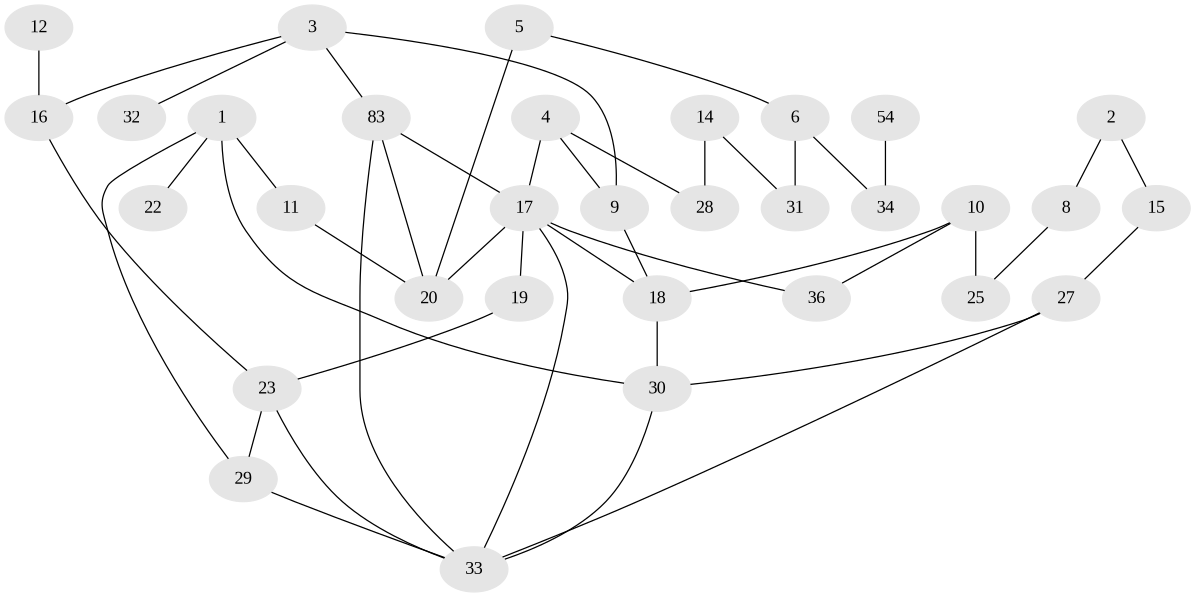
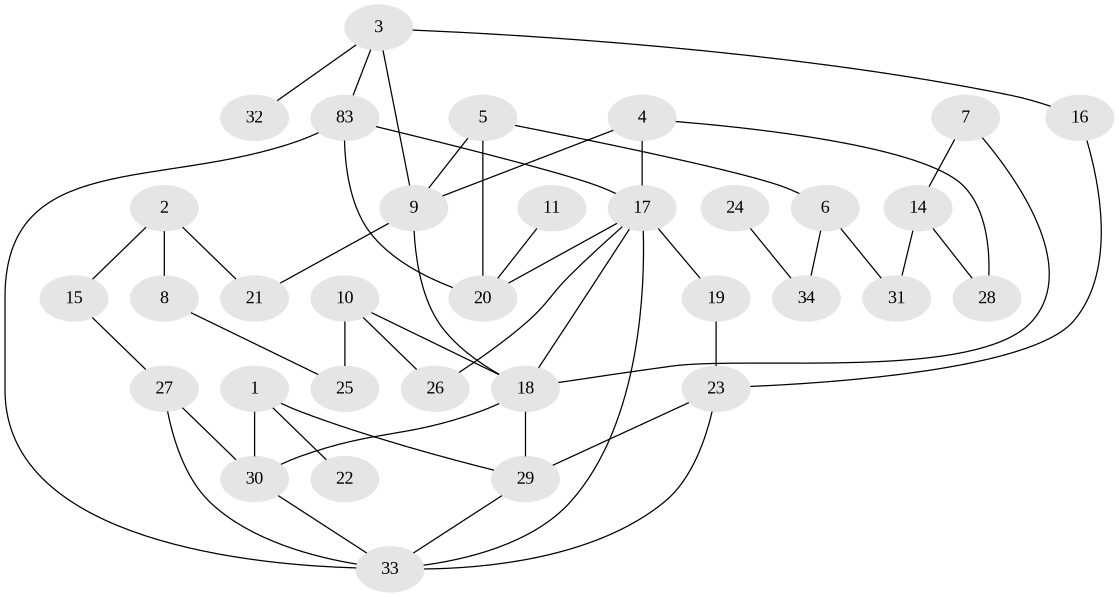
(39, 28) -> none
(885, 118) -> (735, 208)
none -> (966, 118)
(256, 163) -> none
none -> (448, 163)
none -> (255, 298)
(816, 298) -> (435, 389)
none -> (525, 434)
